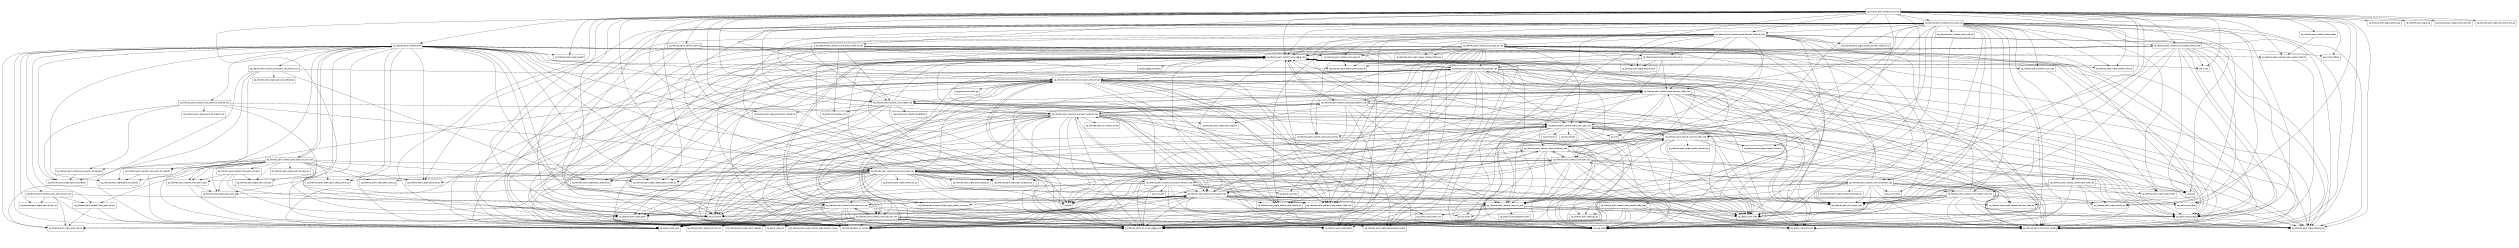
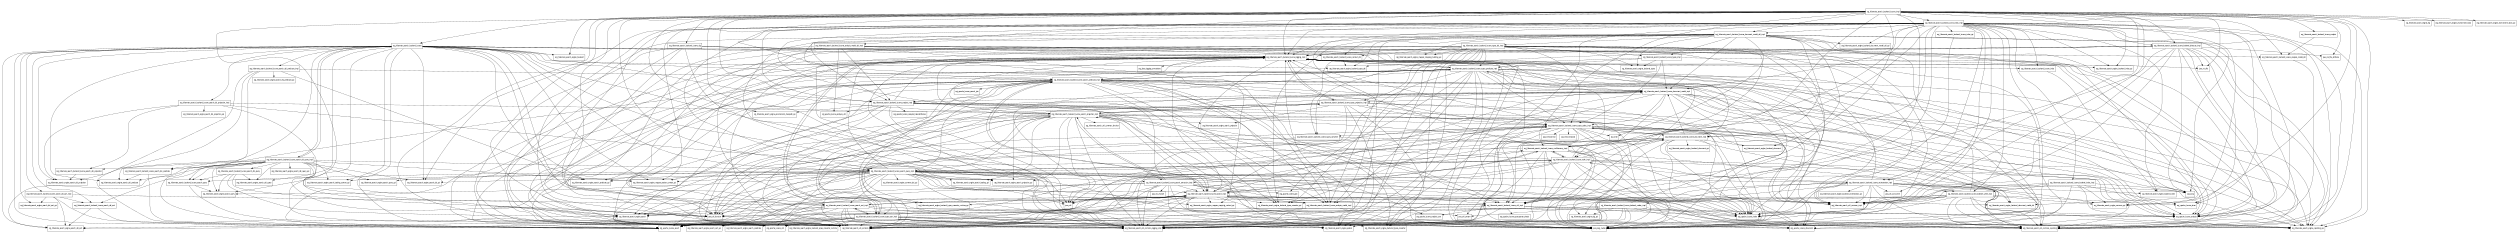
(2384, 23) -> none
(1342, 57) -> (1342, 57)
(1741, 79) -> (1754, 76)
none -> (1212, 206)
